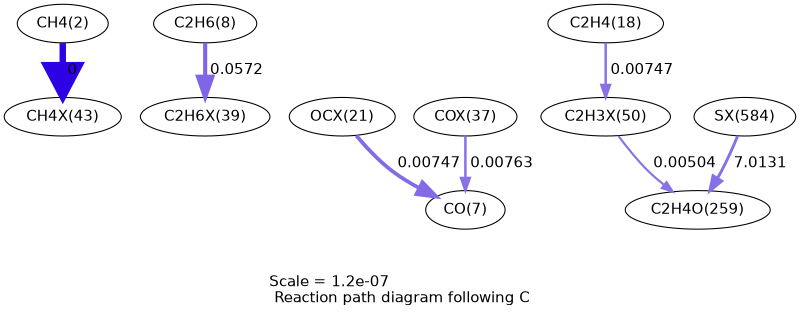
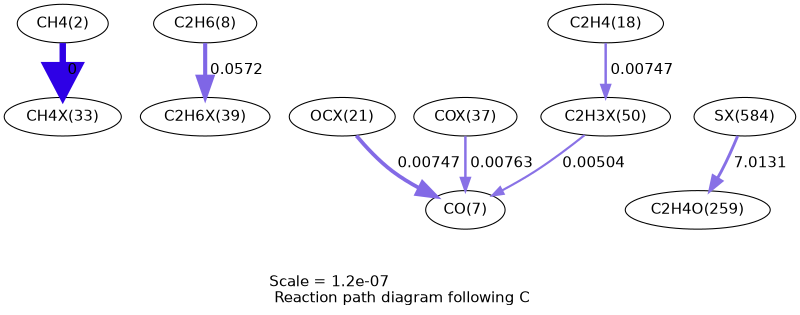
(63, 117) -> (63, 117)
(640, 162) -> (545, 165)
